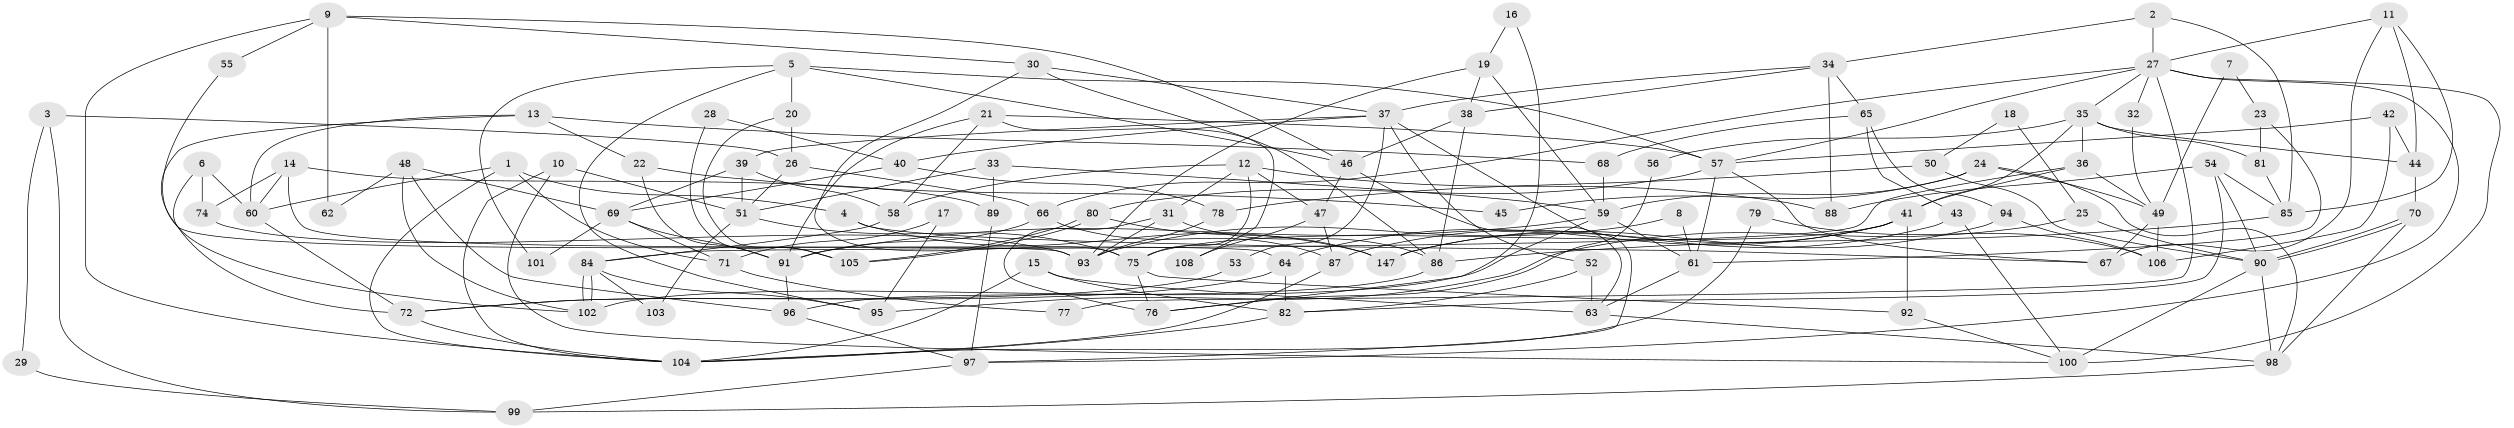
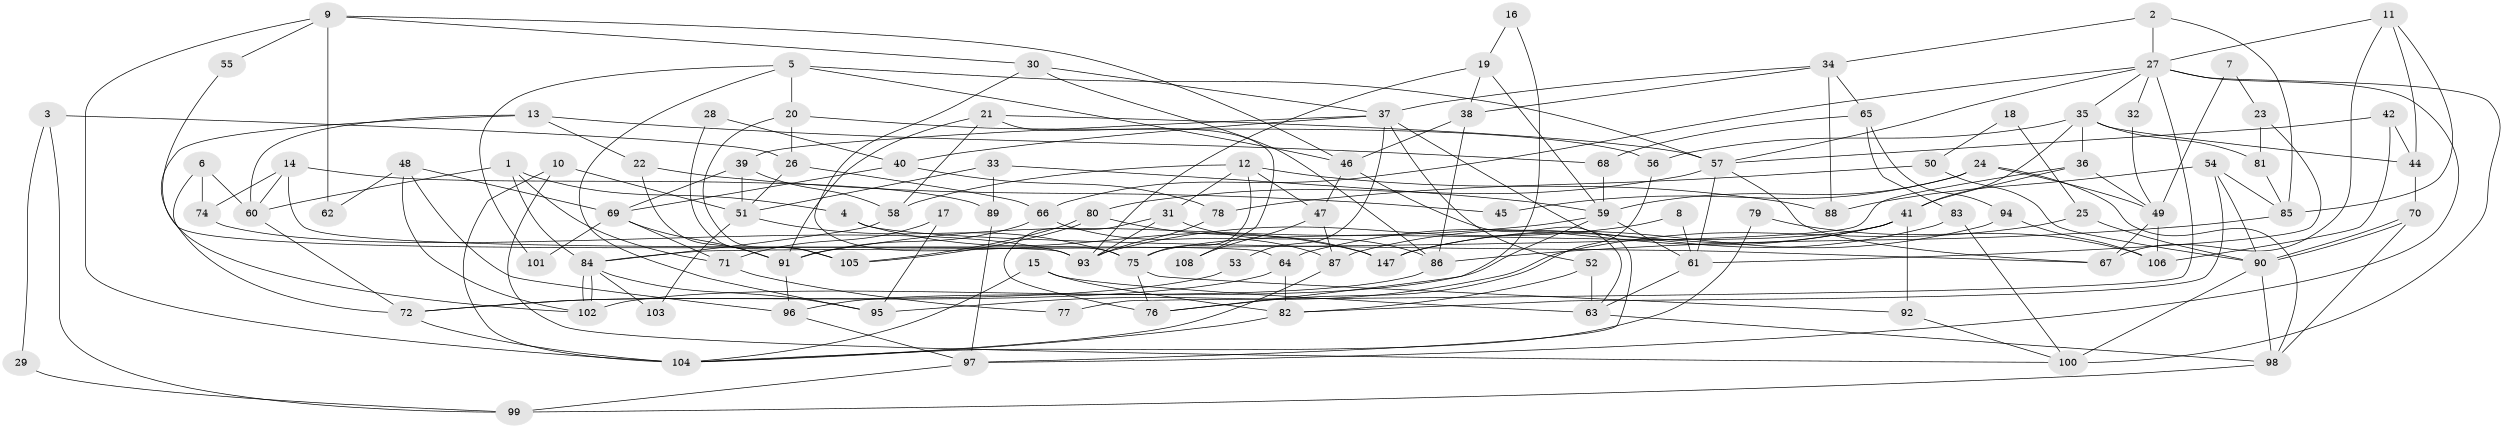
none -> (1246, 129)
(1957, 214) -> (1957, 214)
(402, 335) -> (536, 222)
